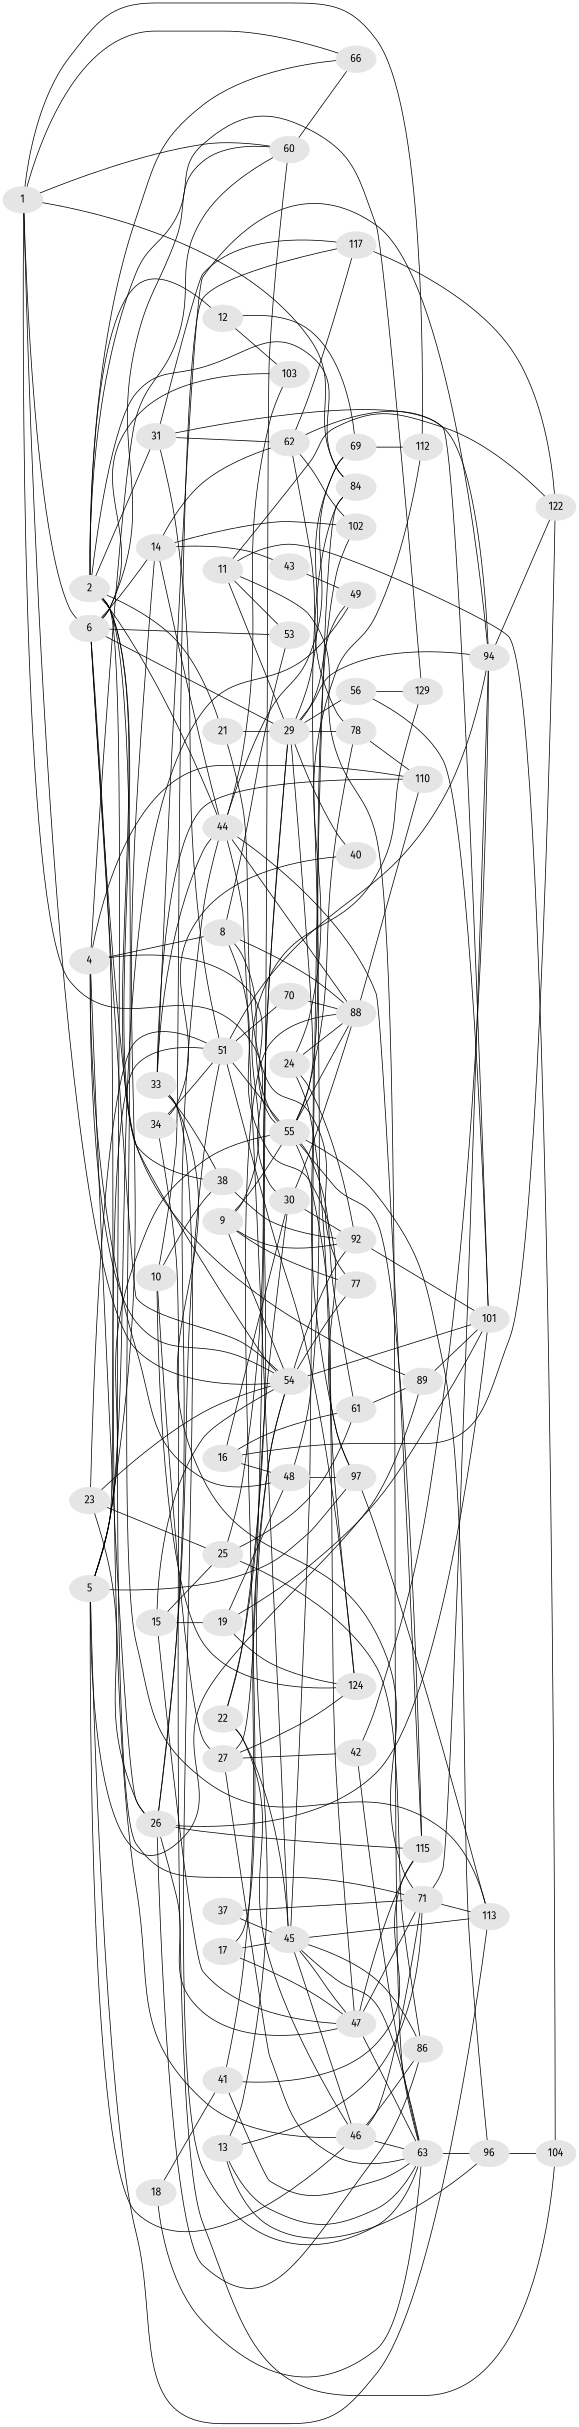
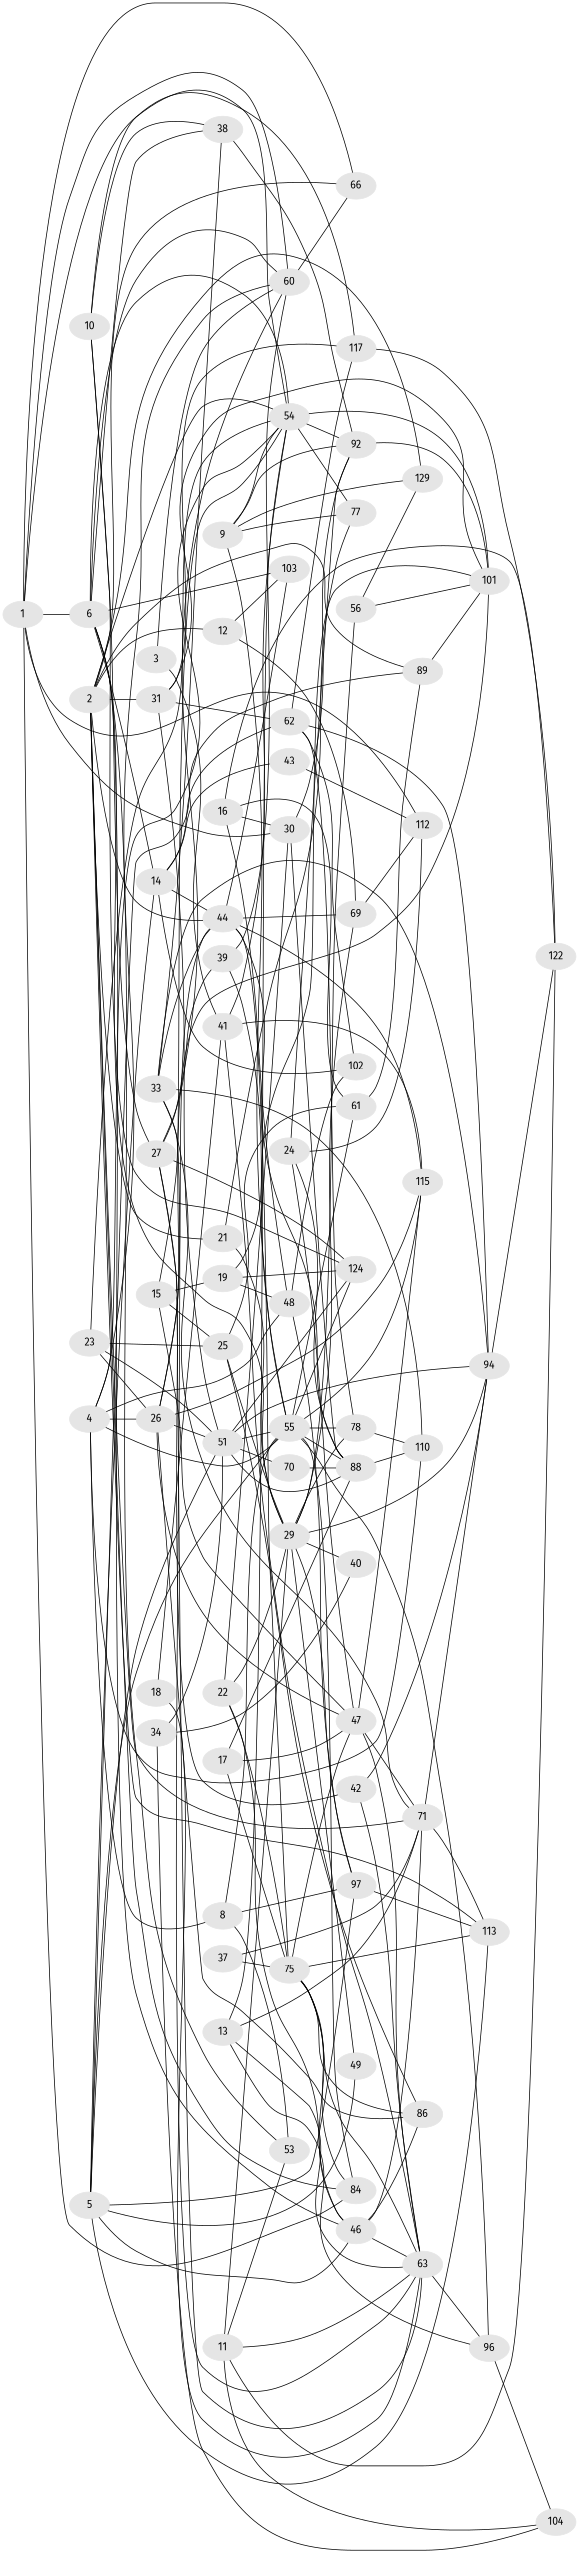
(323, 581) -> (356, 794)
none -> (156, 660)
none -> (223, 959)
(294, 967) -> (281, 1491)
(289, 1940) -> (289, 1970)
